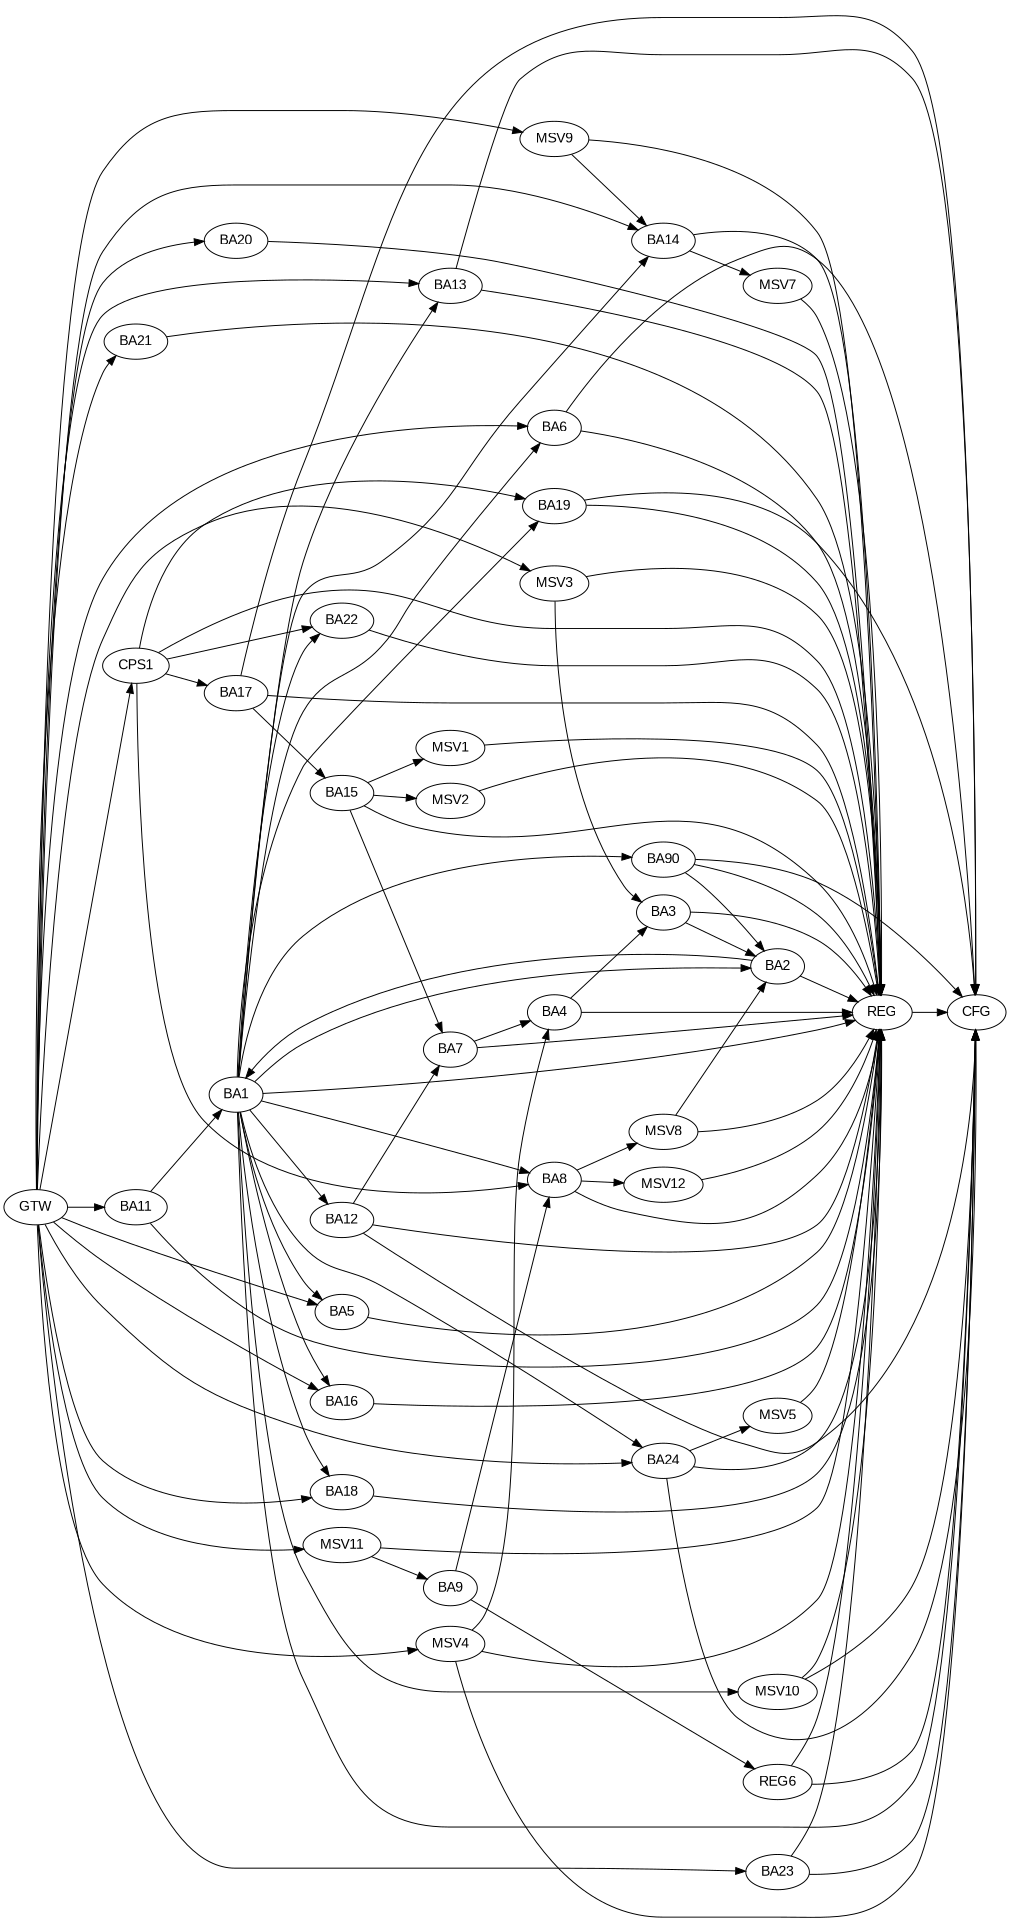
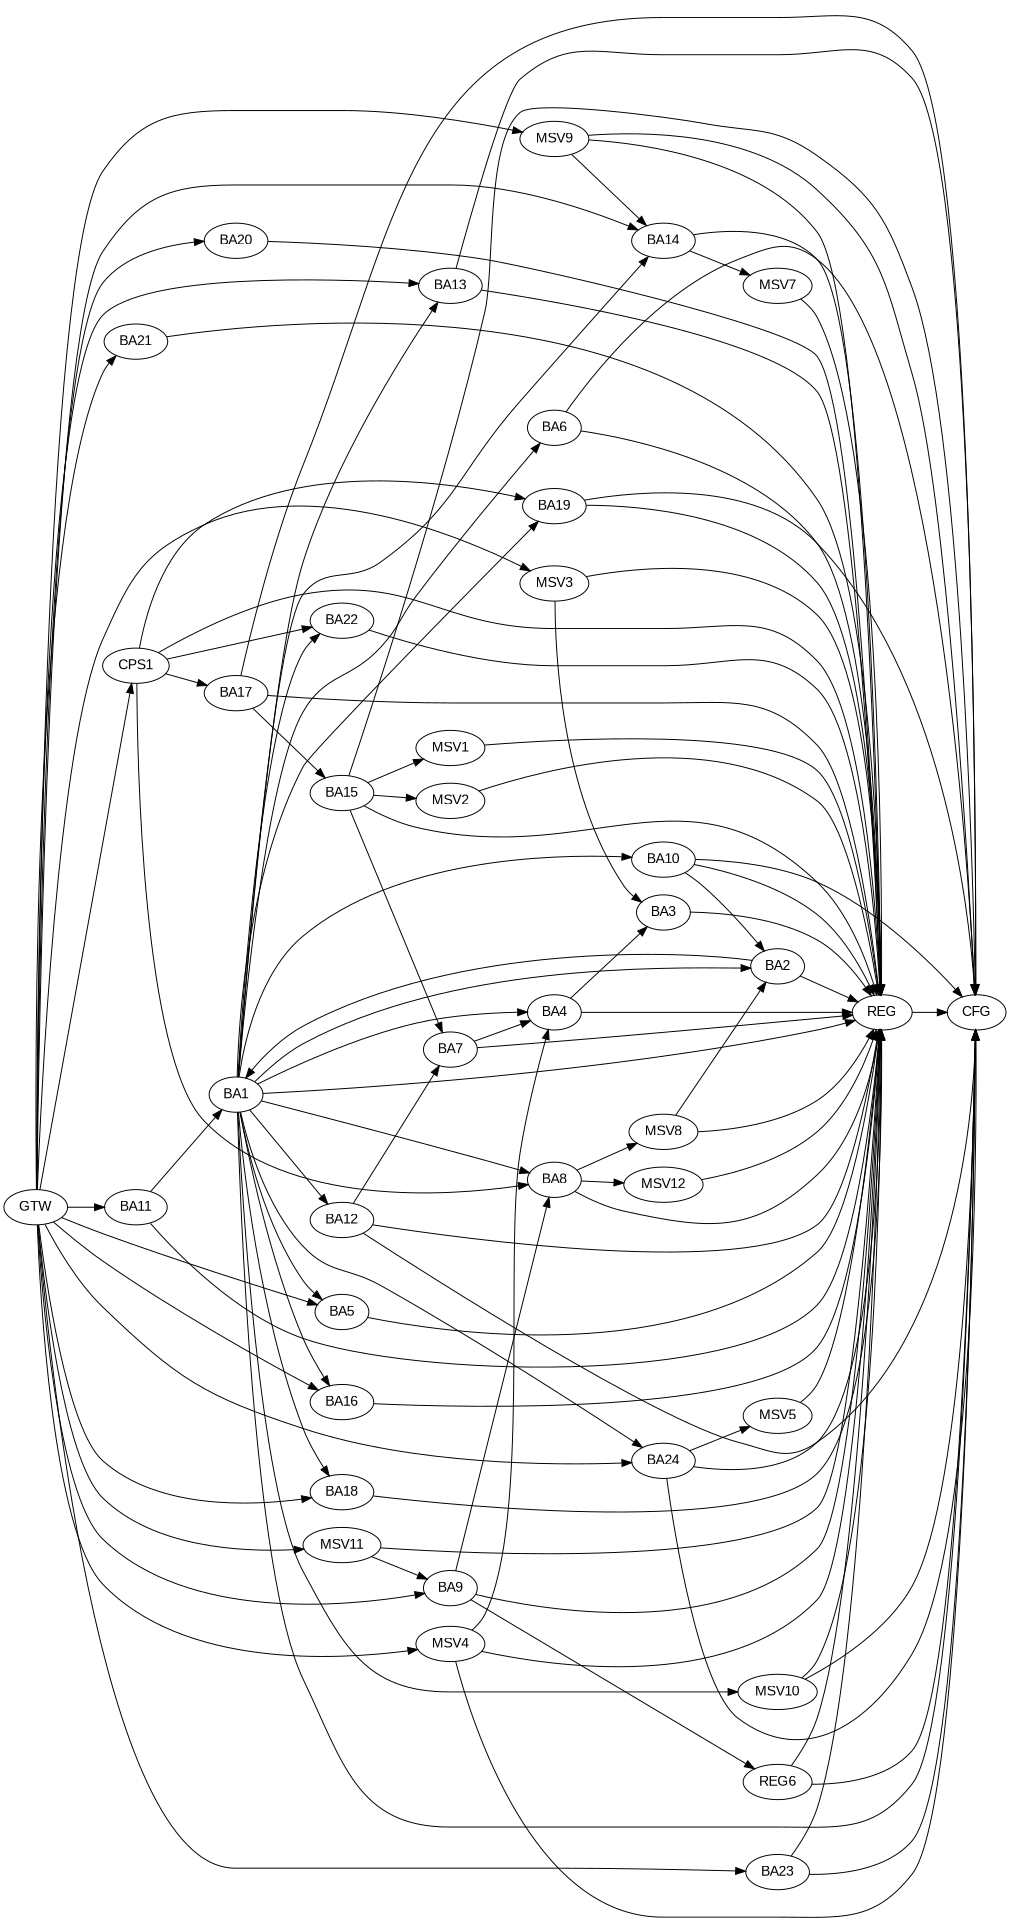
none -> (760, 131)
none -> (928, 453)
(78, 652) -> (104, 1540)
(663, 860) -> (663, 860)
(716, 937) -> none
none -> (383, 1032)
none -> (840, 1474)
